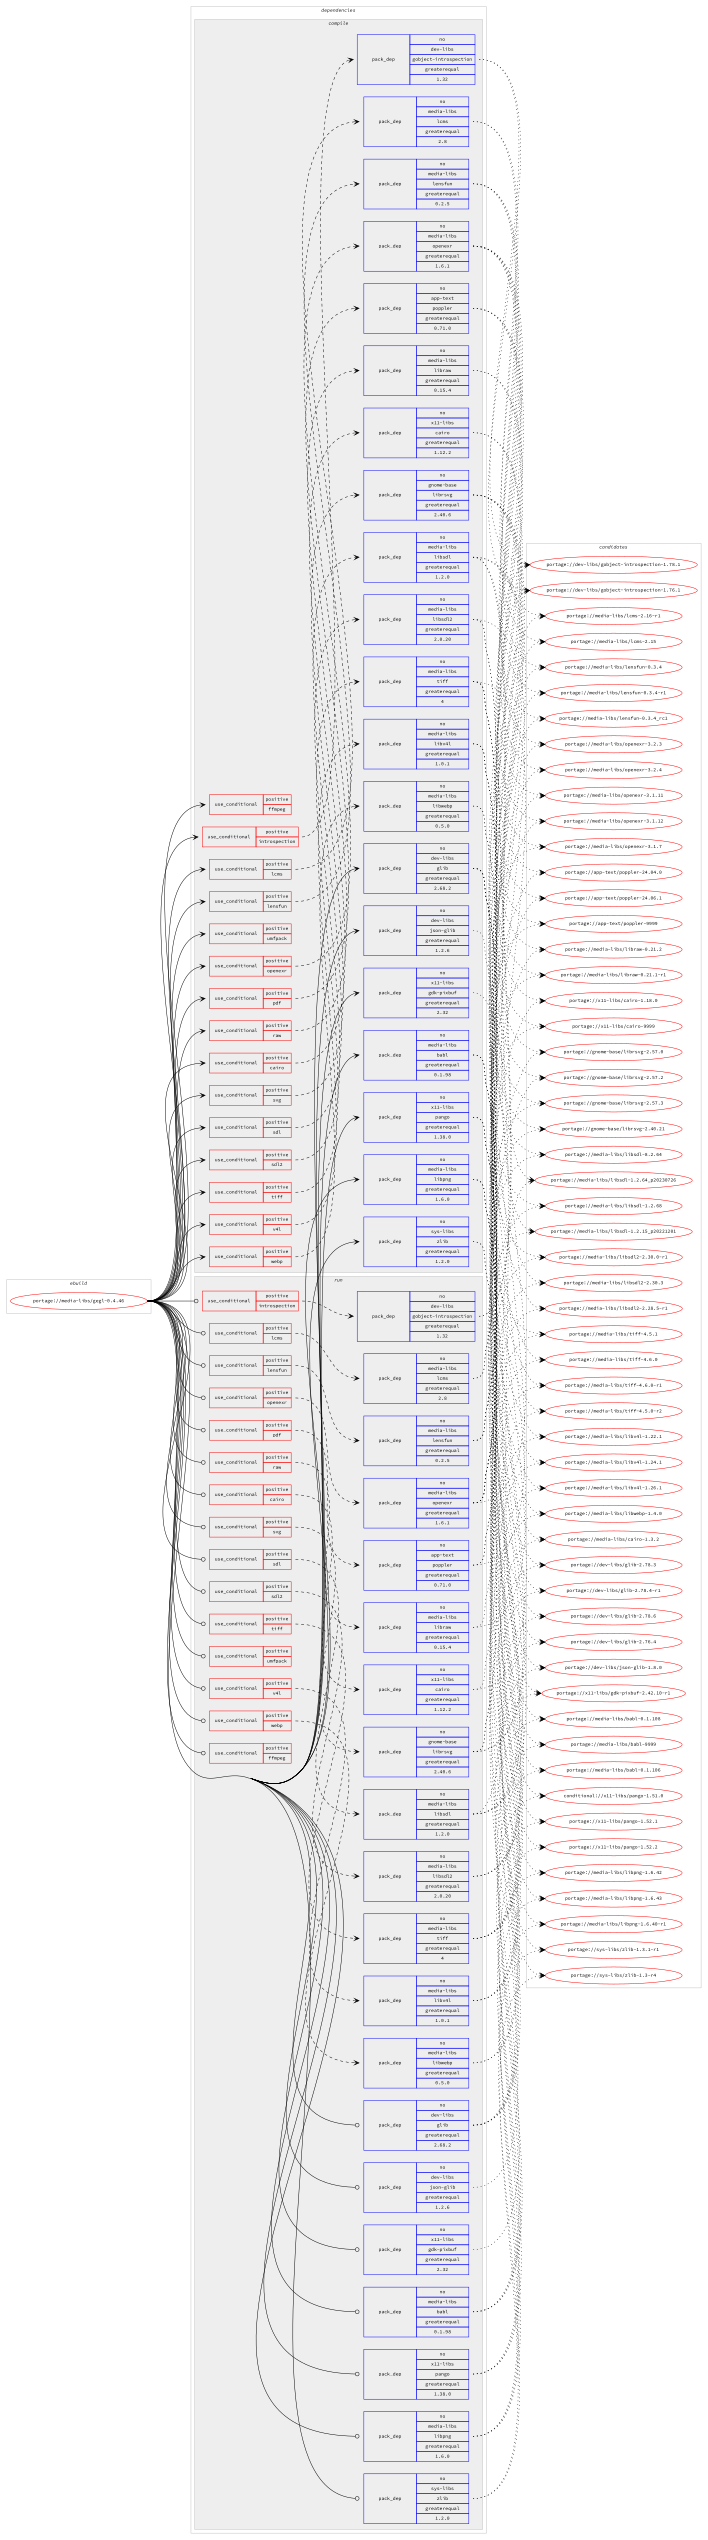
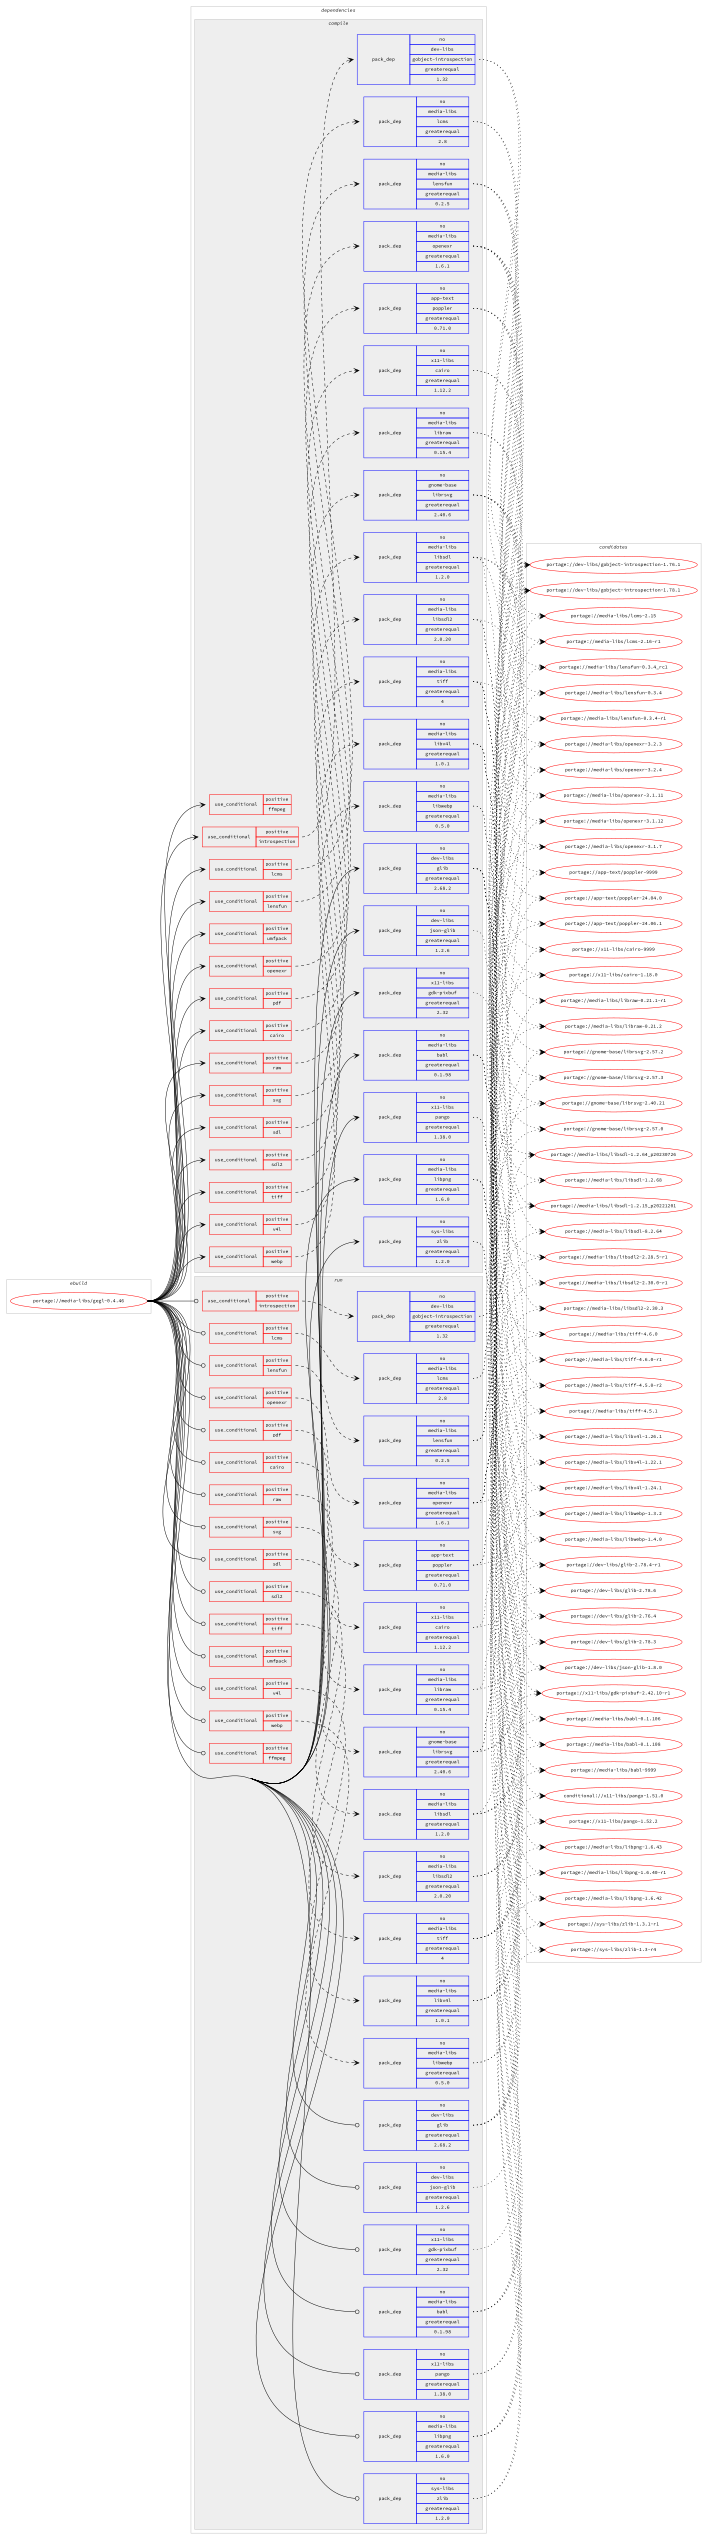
(614, 1539) -> (614, 1514)
(614, 1822) -> none
